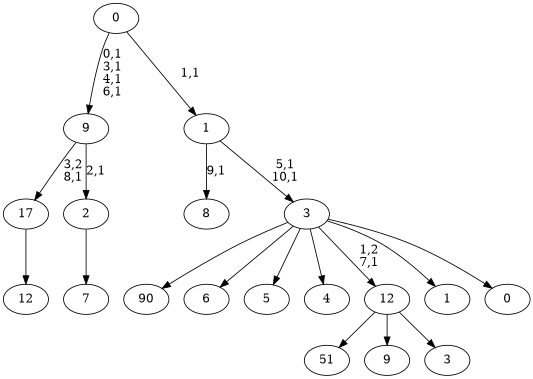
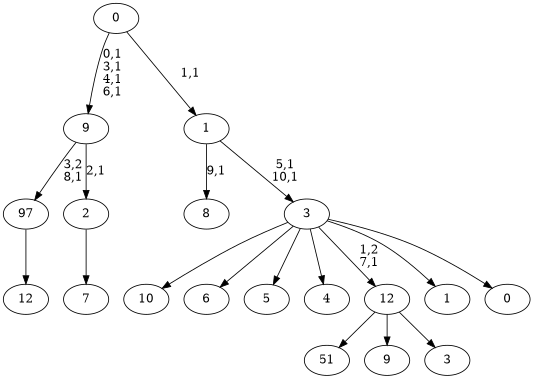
(26, 214) -> (26, 214)
(146, 299) -> (146, 299)
